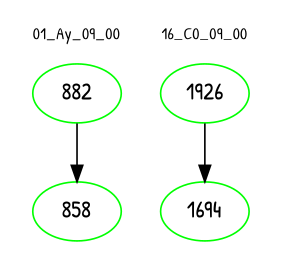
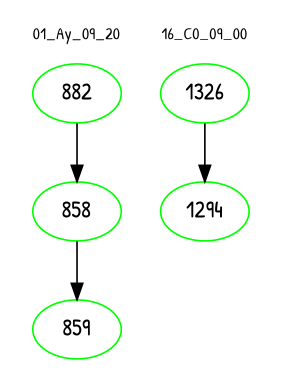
(77, 35) -> (77, 35)
(205, 93) -> (205, 93)
(205, 211) -> (205, 211)
none -> (77, 329)
